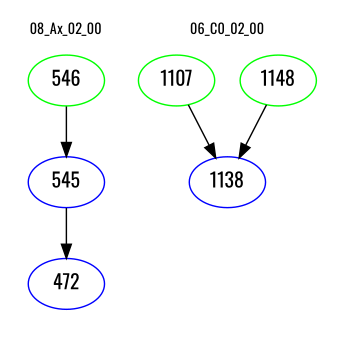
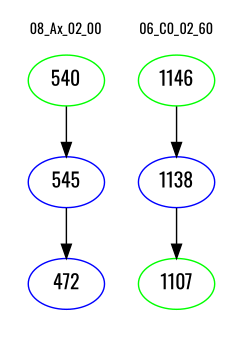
(227, 30) -> (177, 30)
(66, 81) -> (66, 81)
(278, 81) -> (177, 81)
(199, 125) -> (177, 226)
